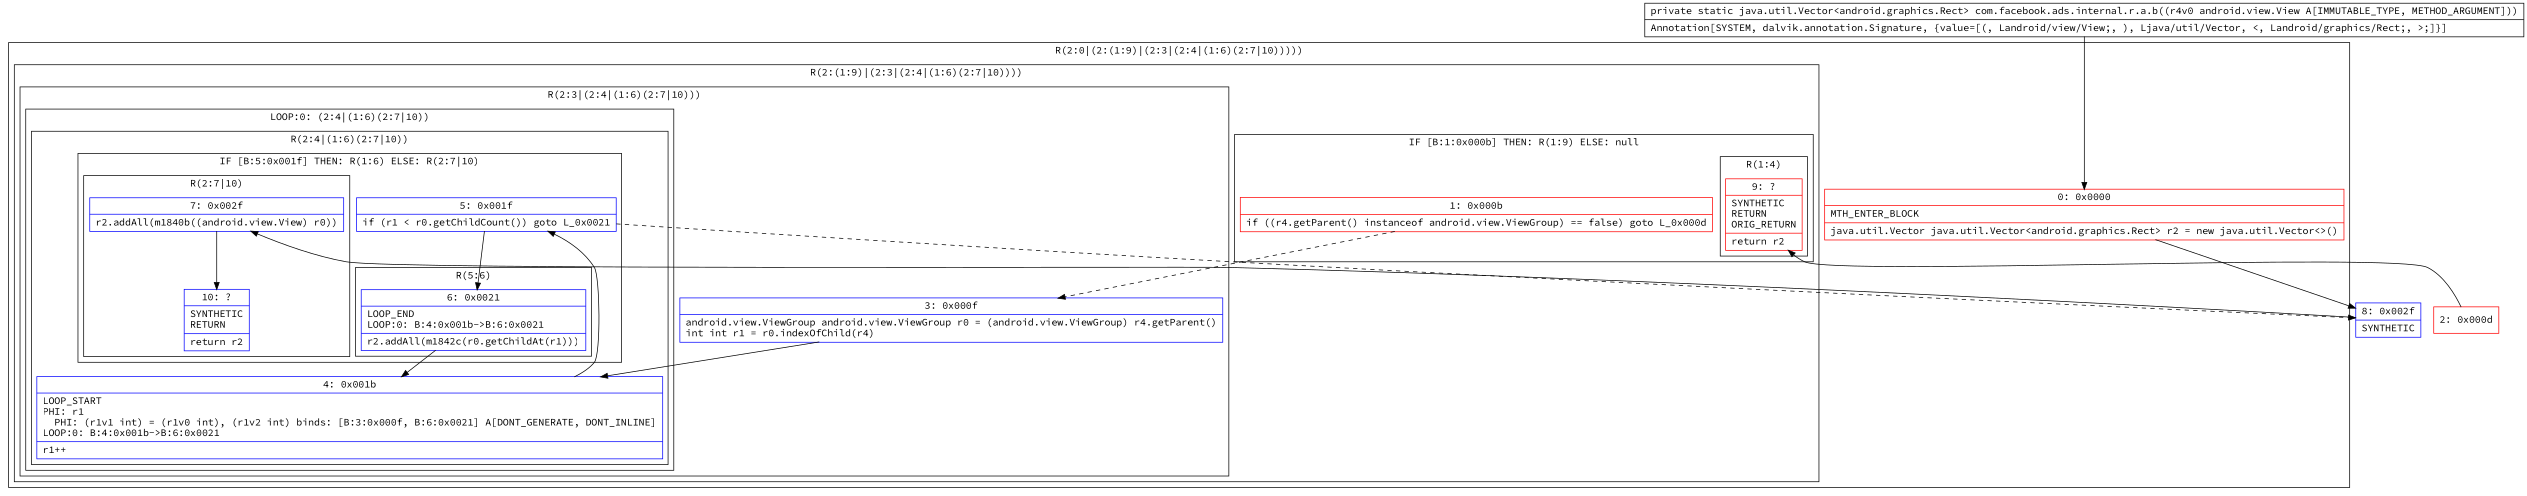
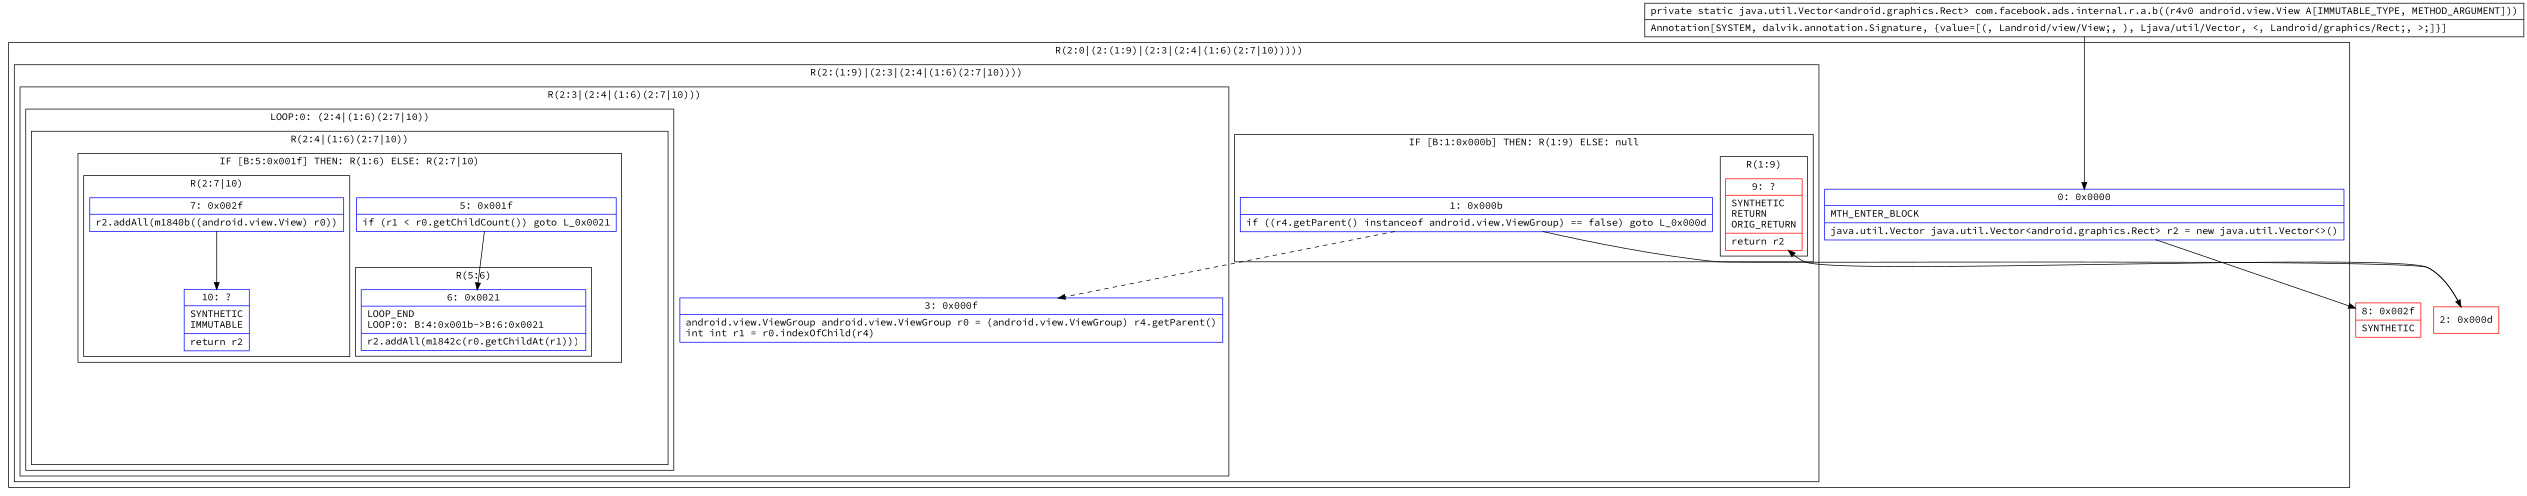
(1764, 165) -> (1764, 165)
(1476, 215) -> (1476, 215)
(2084, 215) -> (2084, 215)
(1222, 261) -> none
none -> (1913, 262)
(1252, 268) -> none
(2388, 320) -> (2388, 320)
(208, 325) -> (217, 325)
(350, 418) -> none
